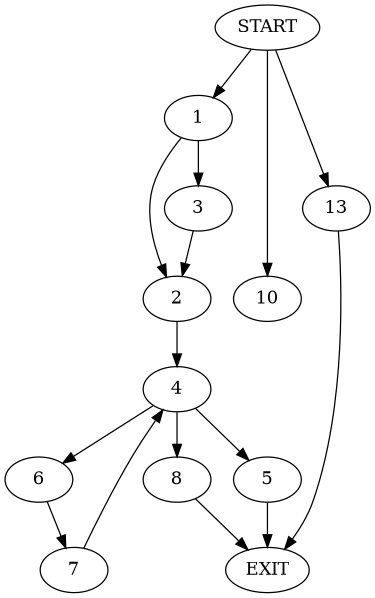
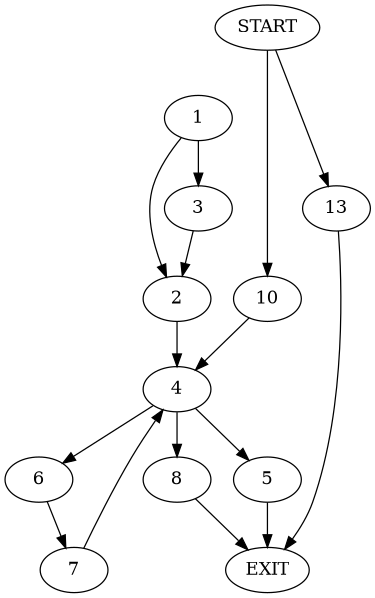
(236, 68) -> none
none -> (227, 340)
